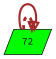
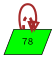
(28, 42) -> (28, 42)
